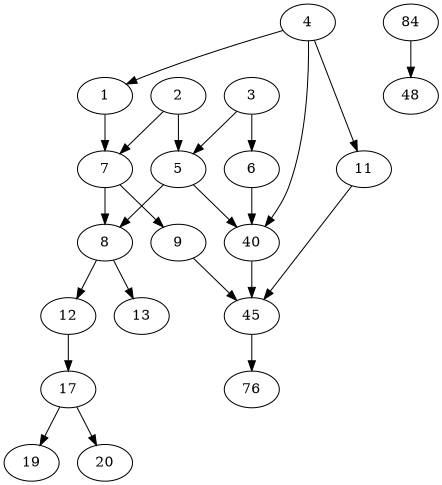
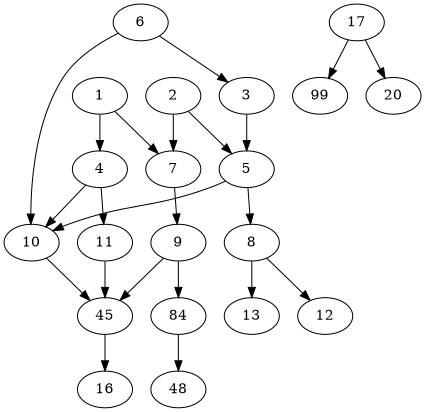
(209, 53) -> (100, 128)
(252, 128) -> (189, 56)
(105, 201) -> none
(252, 243) -> (32, 243)
none -> (178, 274)
(68, 348) -> none
(252, 389) -> (105, 389)
(32, 463) -> (320, 96)
